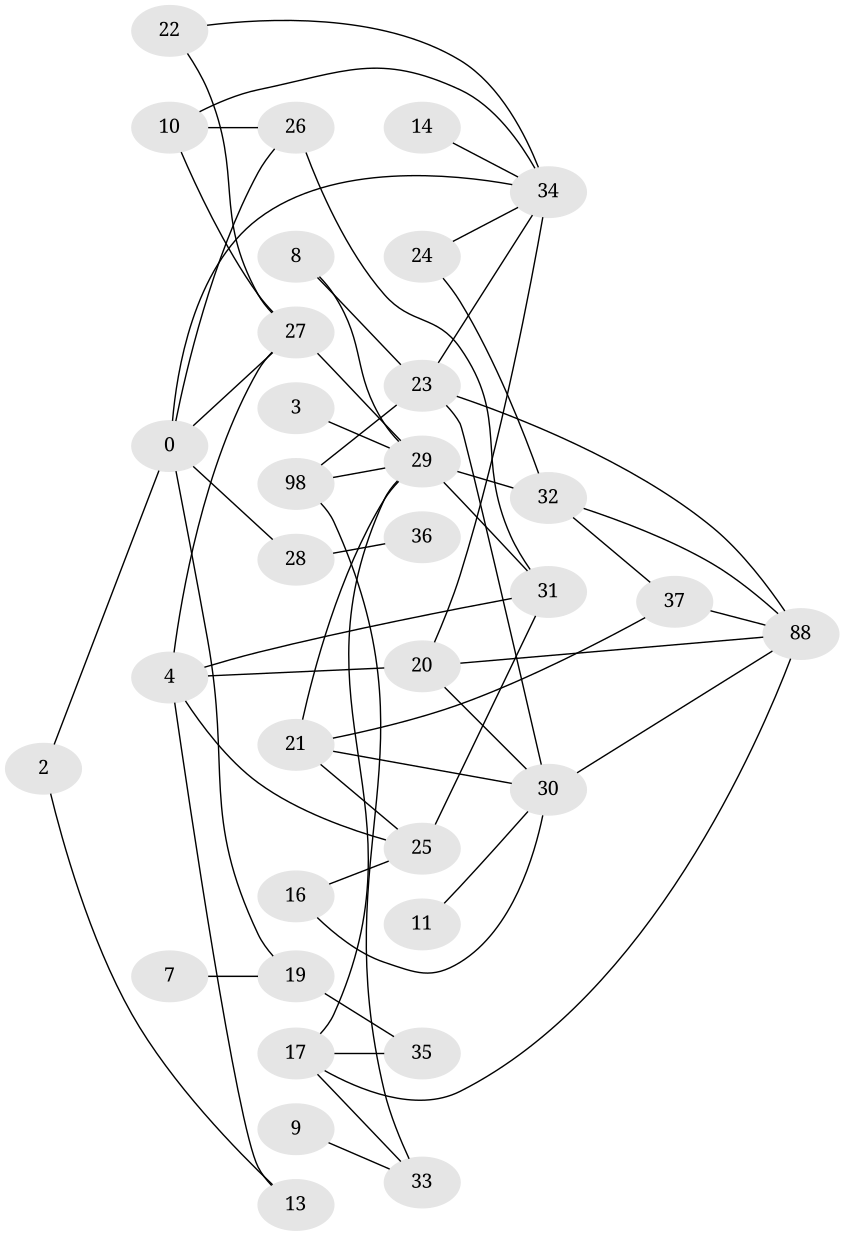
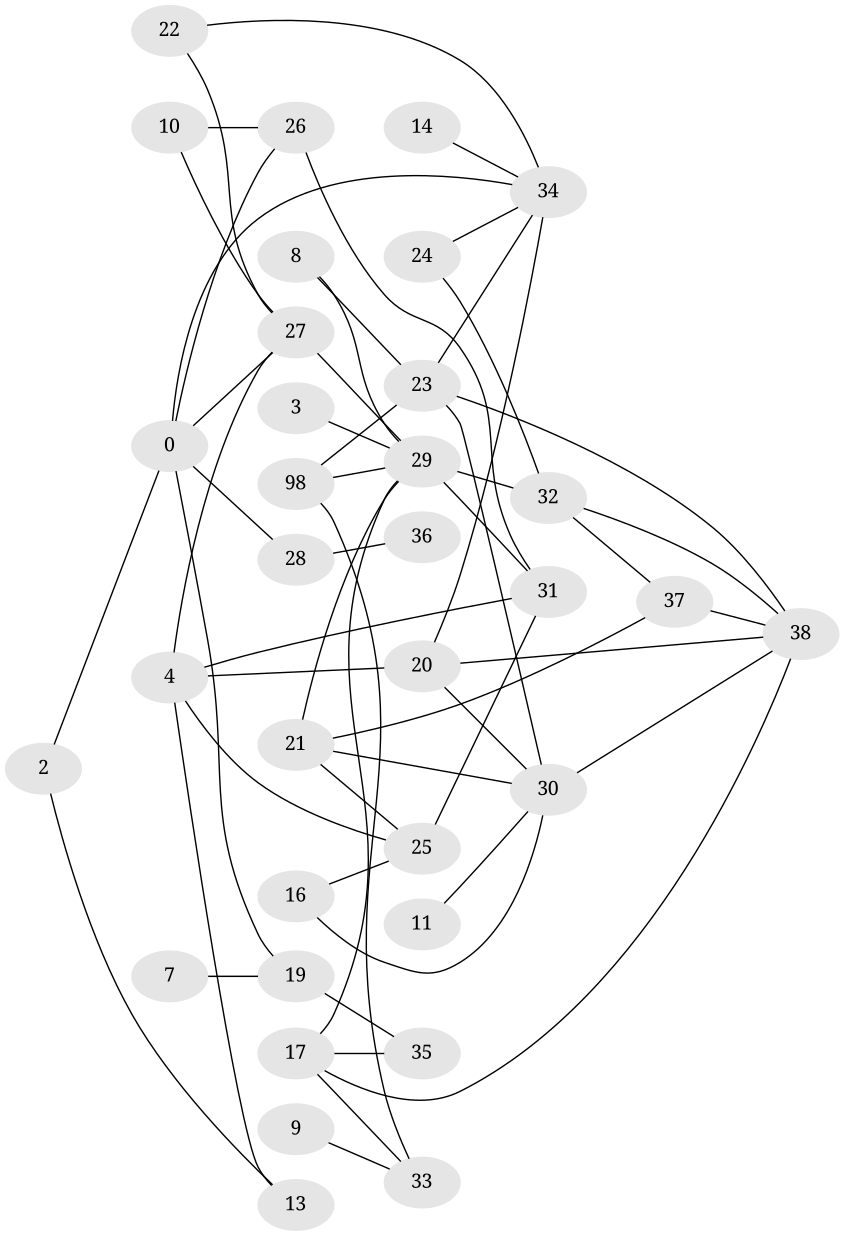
(383, 68) -> none
(801, 634) -> (801, 634)
